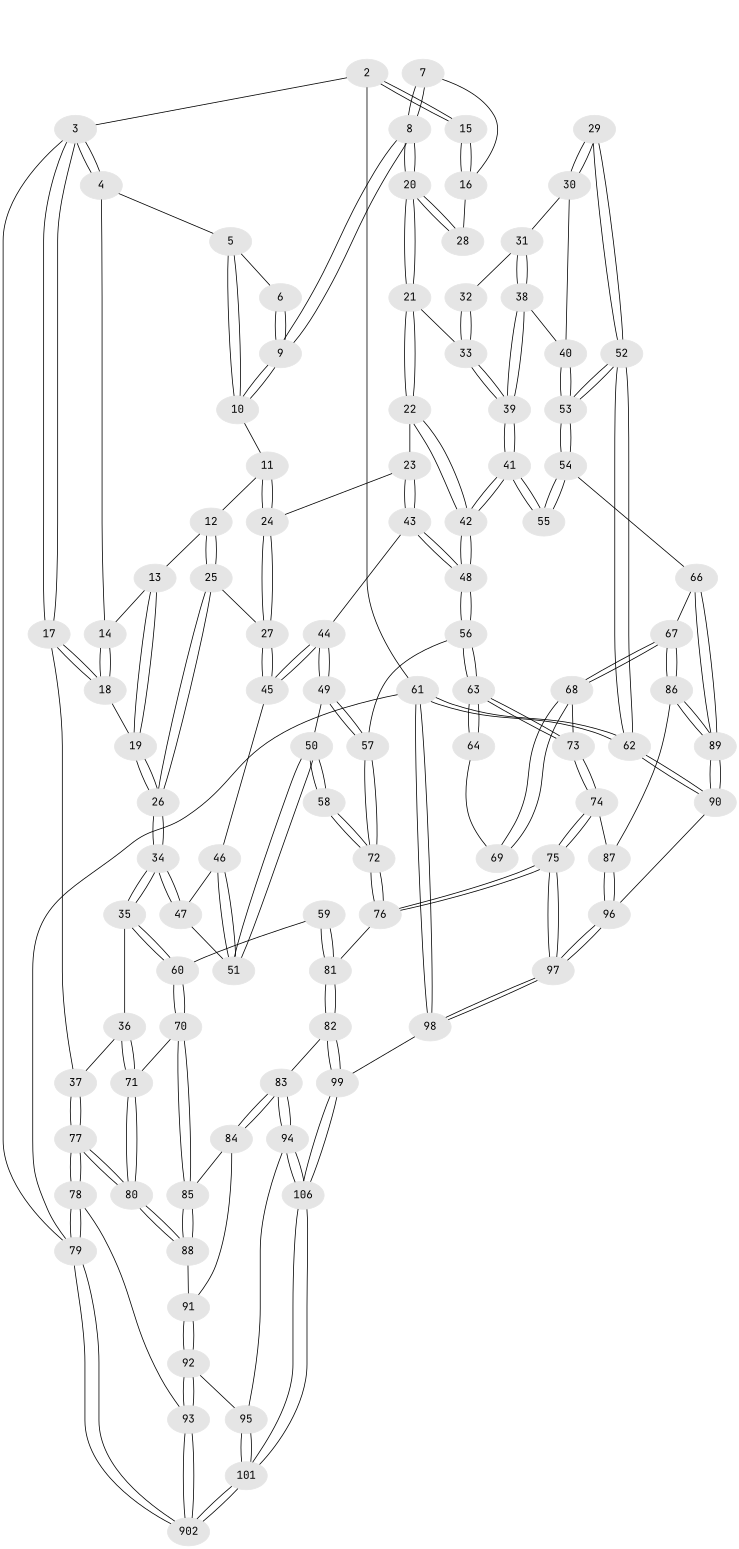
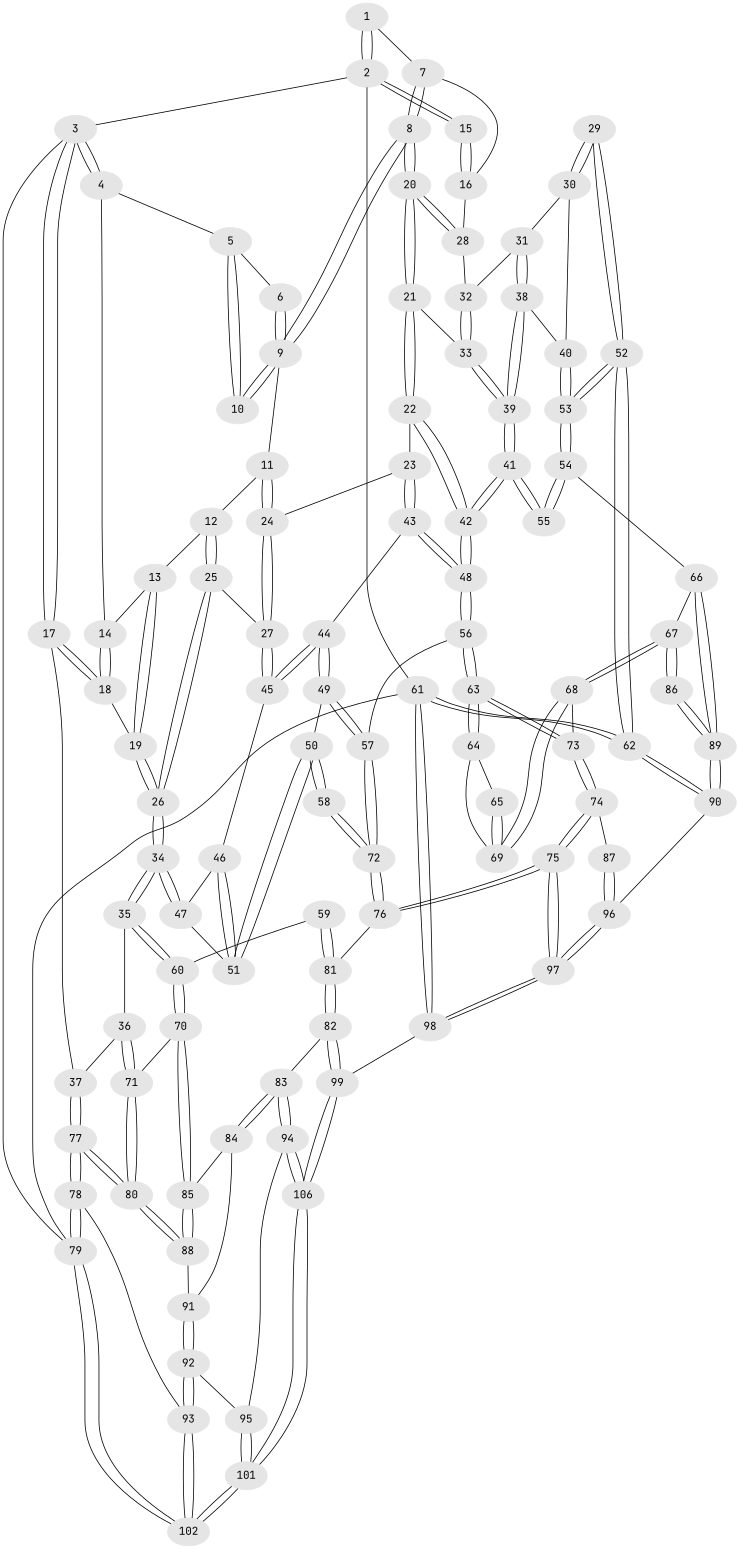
none -> (367, 17)
none -> (464, 270)
(252, 438) -> (274, 410)
(651, 778) -> none
none -> (497, 803)
(189, 1532) -> (189, 1532)
